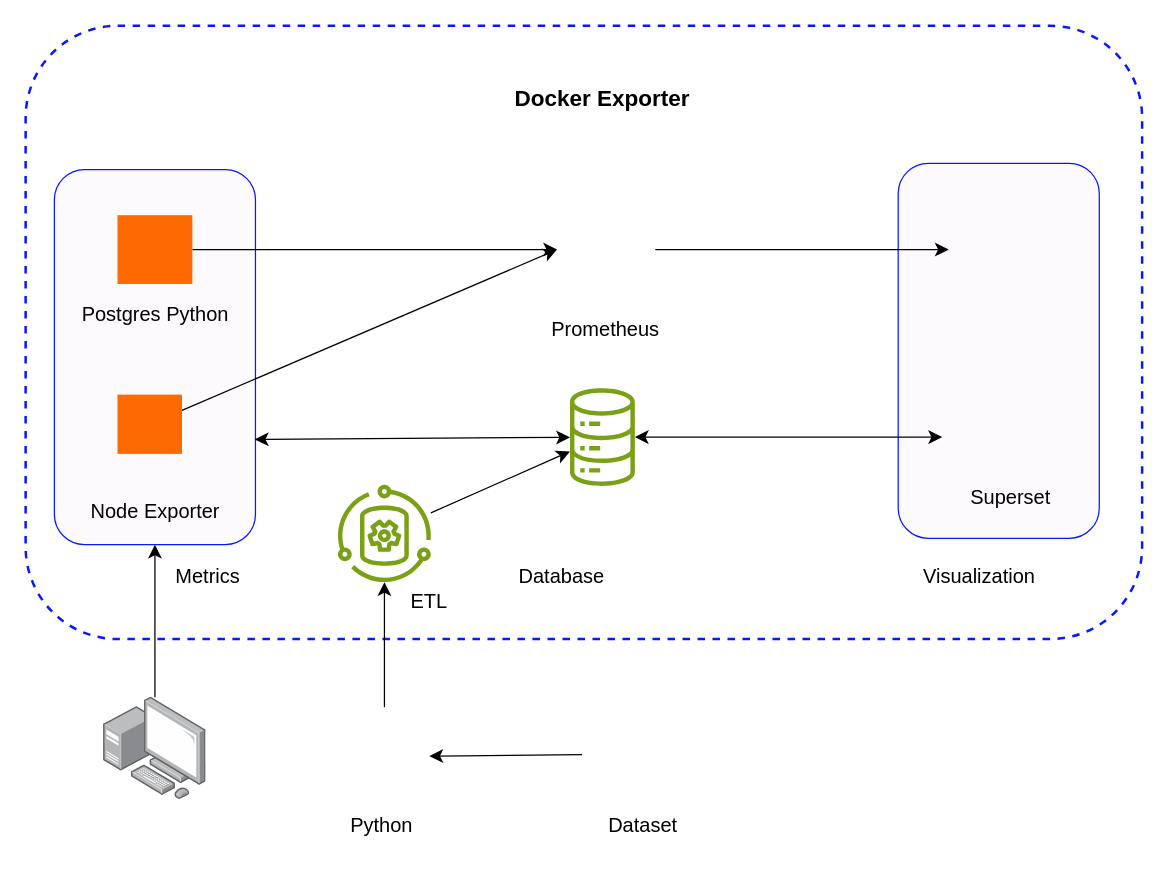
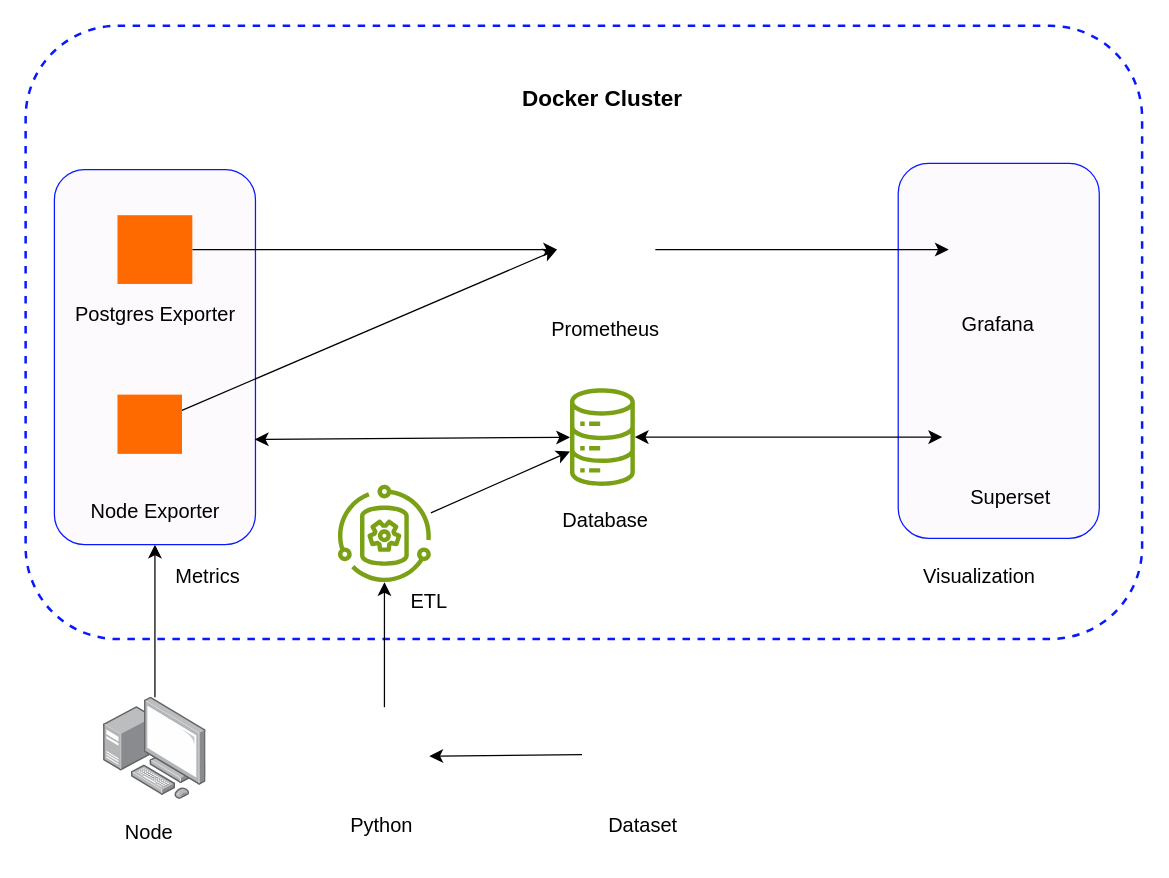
(603, 99) -> (603, 99)
(156, 314) -> (156, 314)
none -> (999, 324)
(562, 576) -> (606, 519)
none -> (150, 832)
